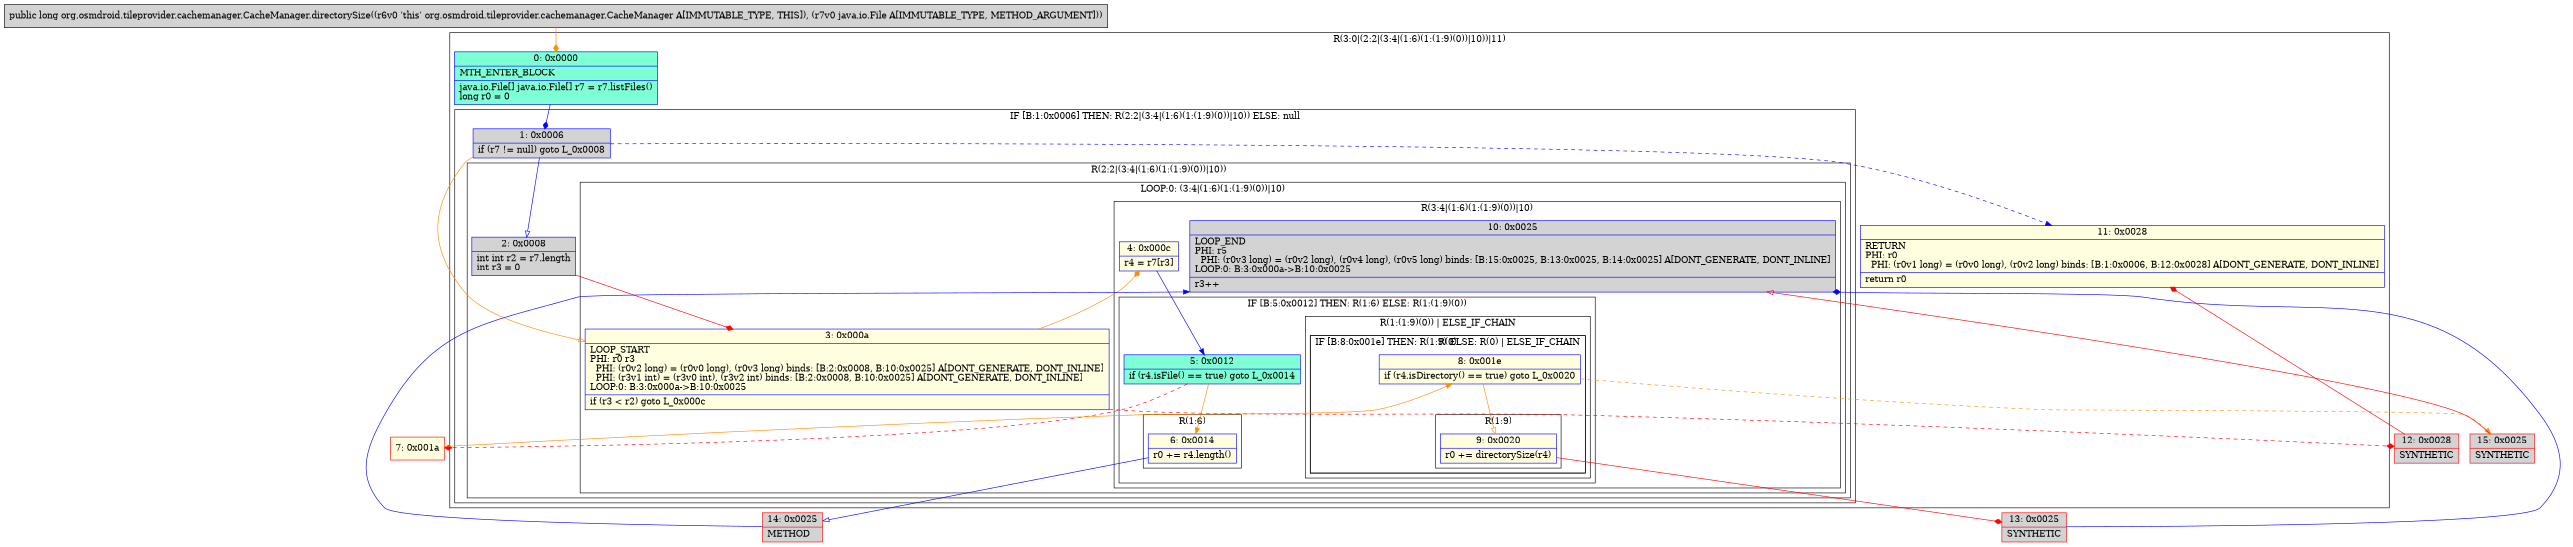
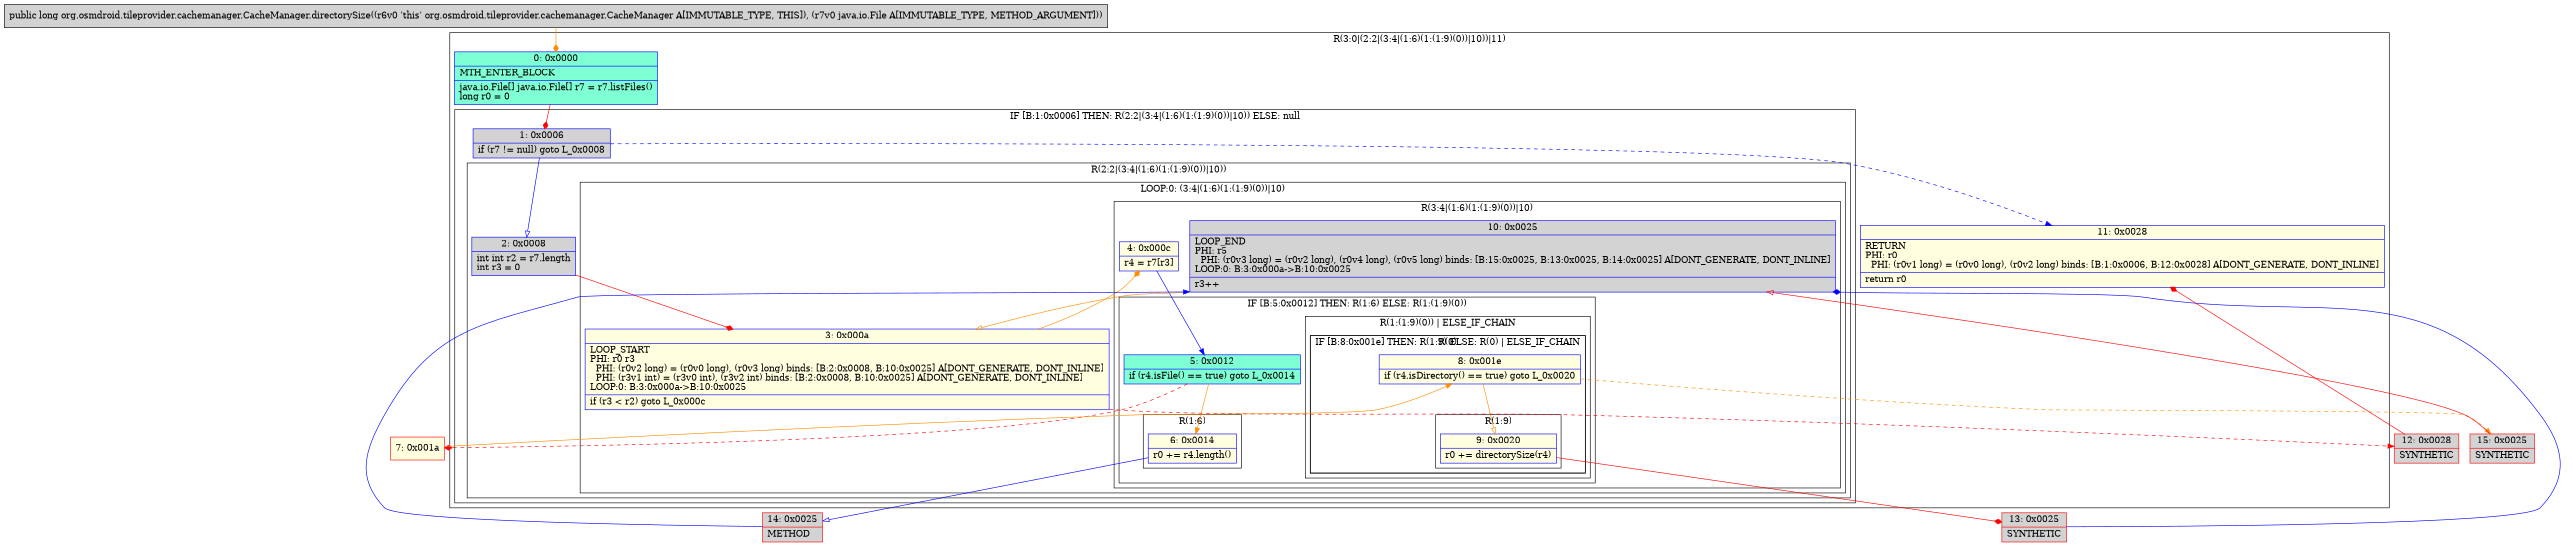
(548, 113) -> (548, 113)
(461, 287) -> (1085, 303)
(1748, 420) -> (1748, 420)
